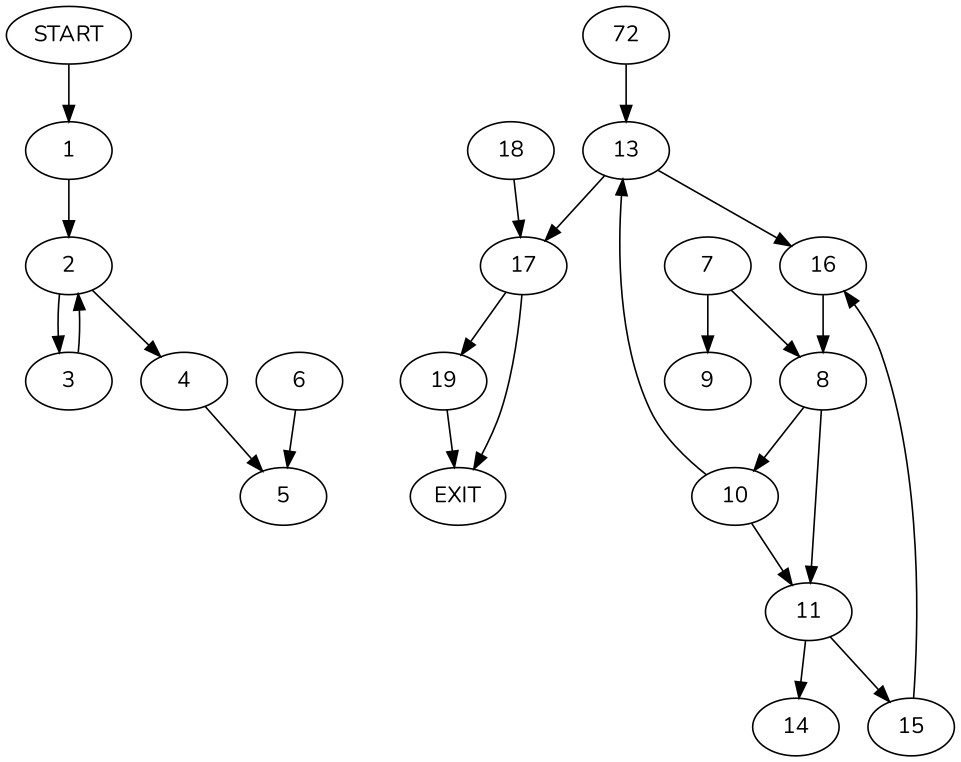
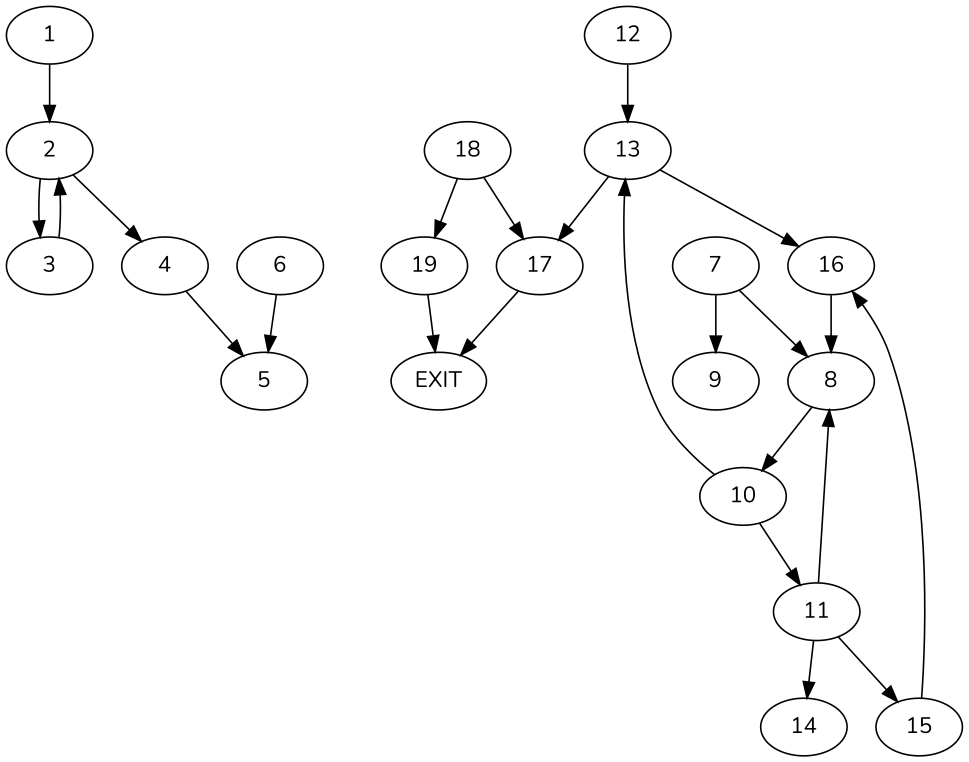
(69, 35) -> none
(626, 35) -> (628, 35)
(488, 317) -> (449, 200)
(816, 488) -> (823, 505)
